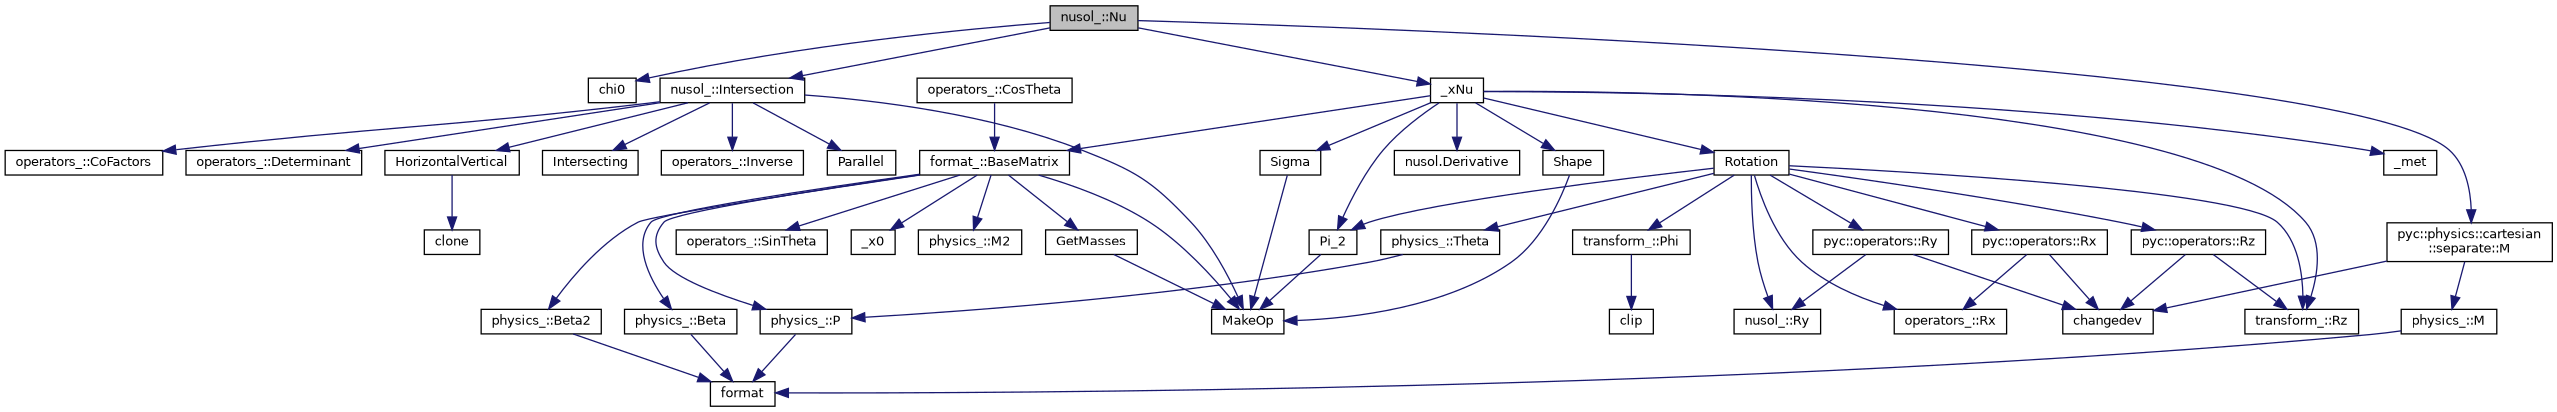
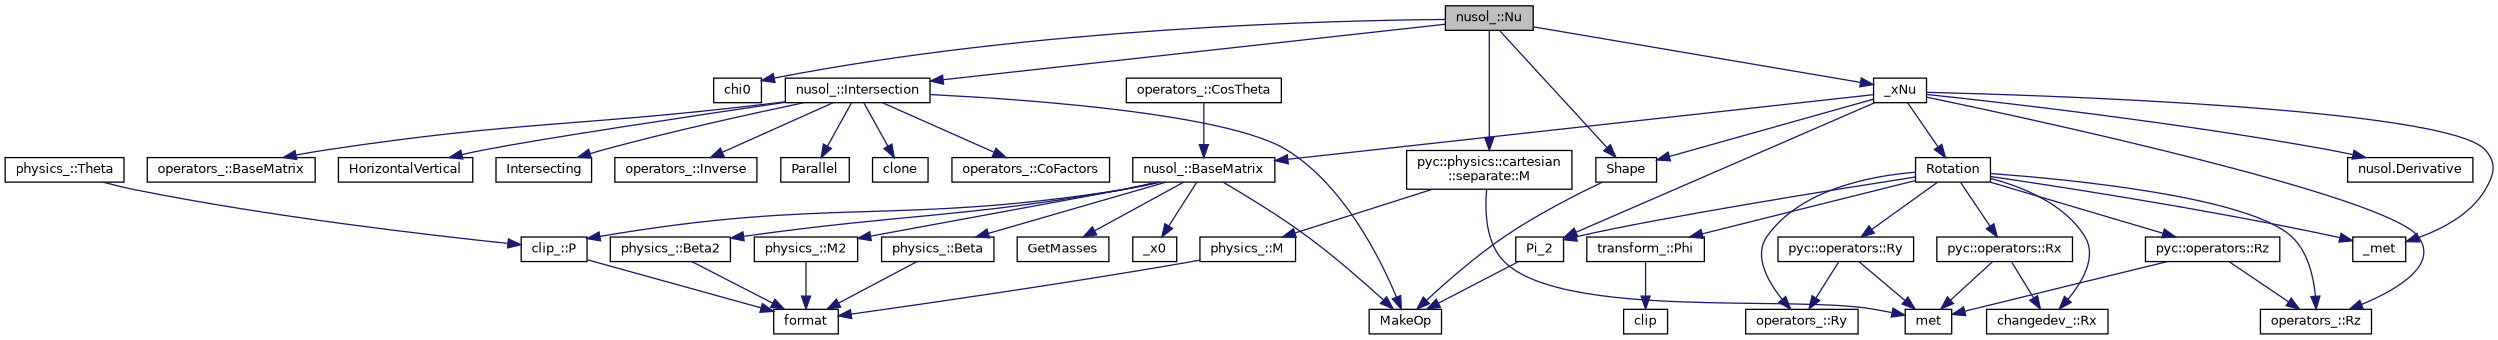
none -> (1553, 89)
(274, 163) -> (231, 170)
(995, 163) -> (1204, 170)
(1290, 163) -> none
(452, 196) -> (876, 124)
(1606, 200) -> (2166, 204)
(752, 242) -> none
none -> (806, 279)
(1164, 279) -> none
(806, 322) -> (554, 249)
(1777, 322) -> (1802, 322)
(1950, 322) -> (2047, 322)
(2108, 322) -> (1928, 322)
(2302, 322) -> (2316, 322)
